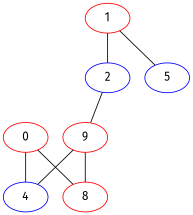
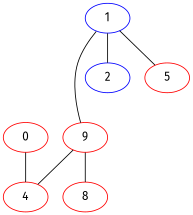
(108, 18) -> (108, 18)
(167, 78) -> (167, 78)
(96, 107) -> (76, 75)
(52, 164) -> none
(26, 197) -> (26, 197)
